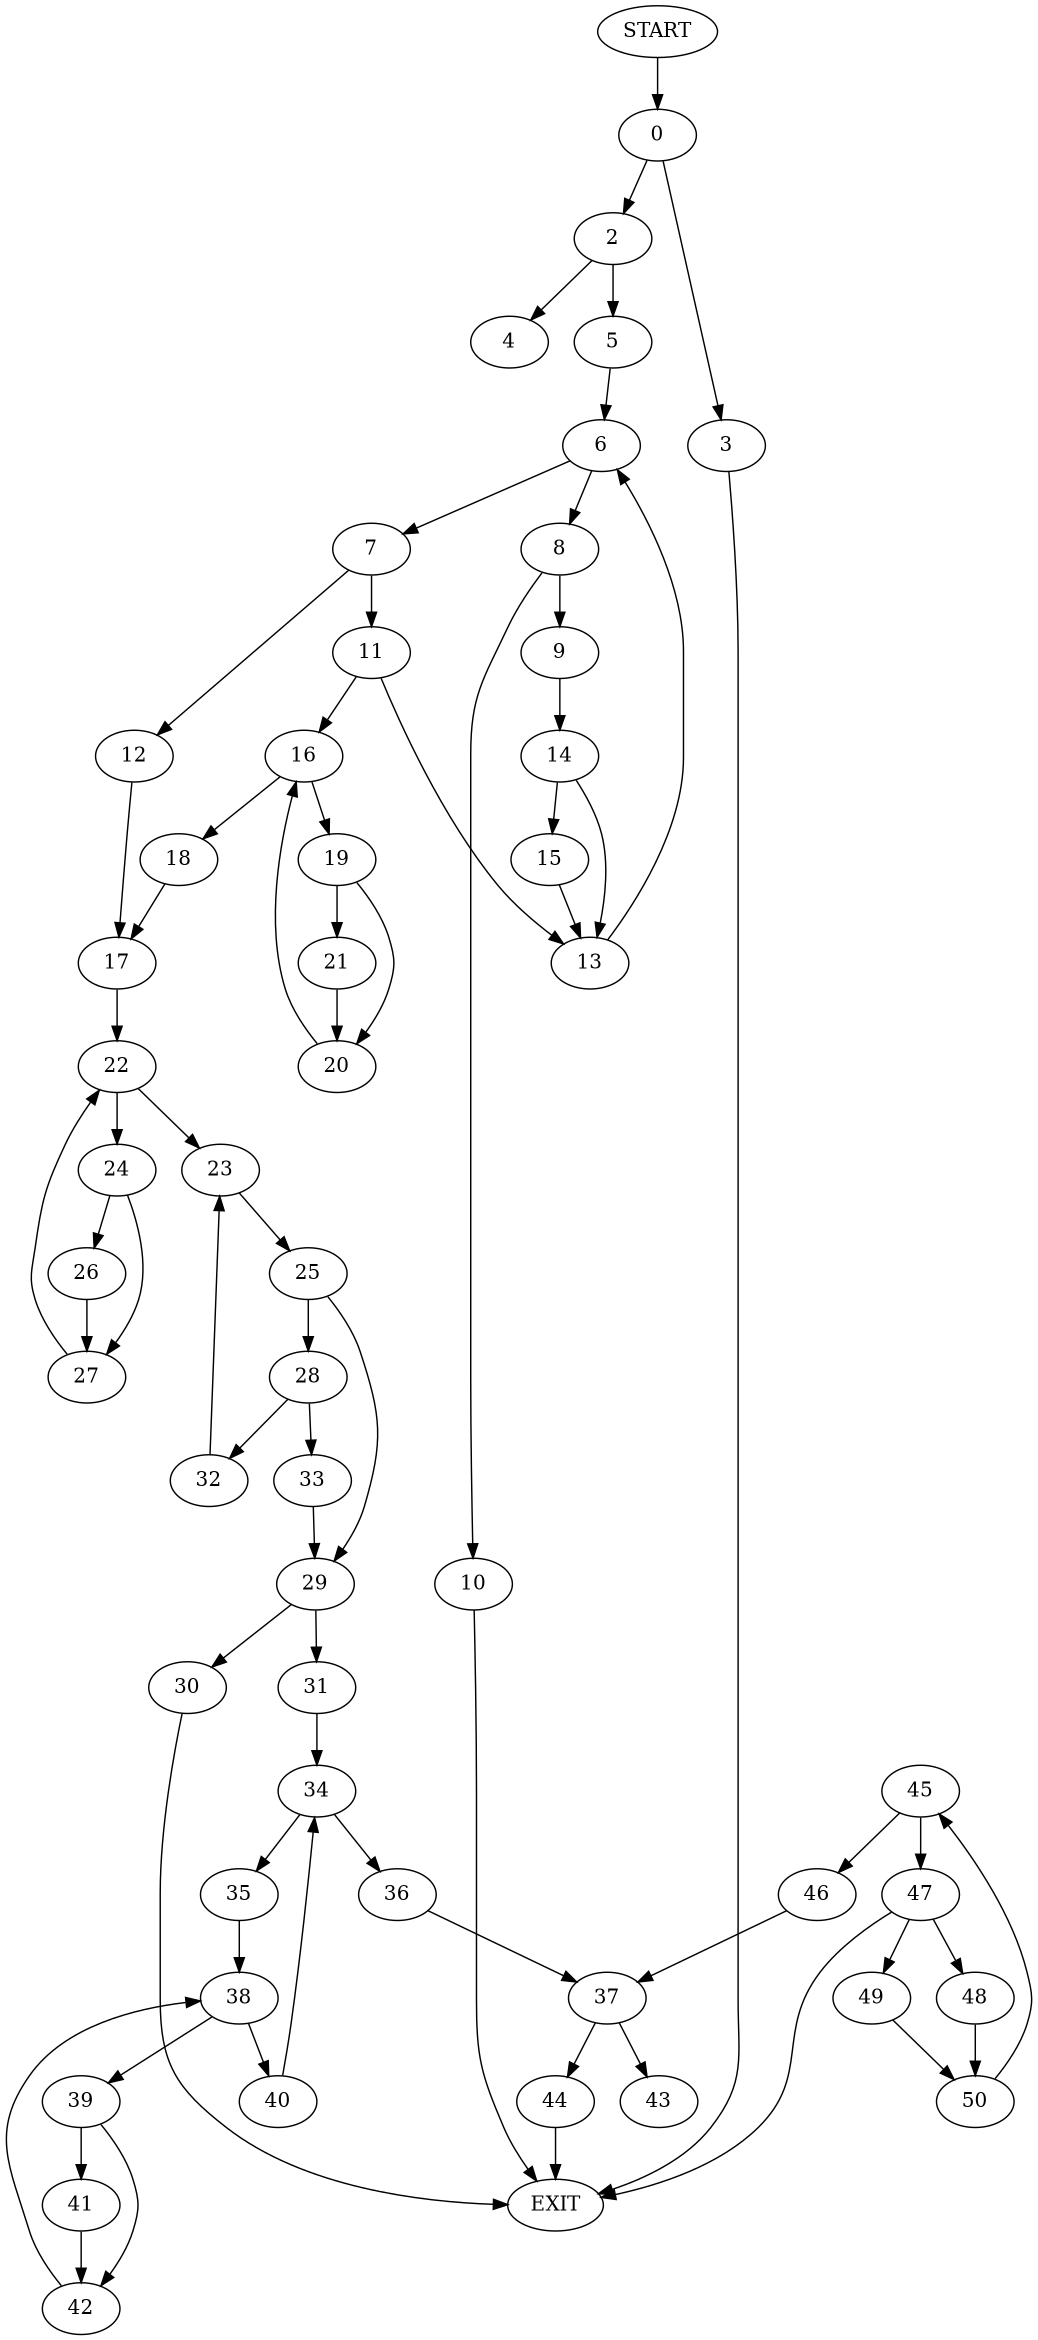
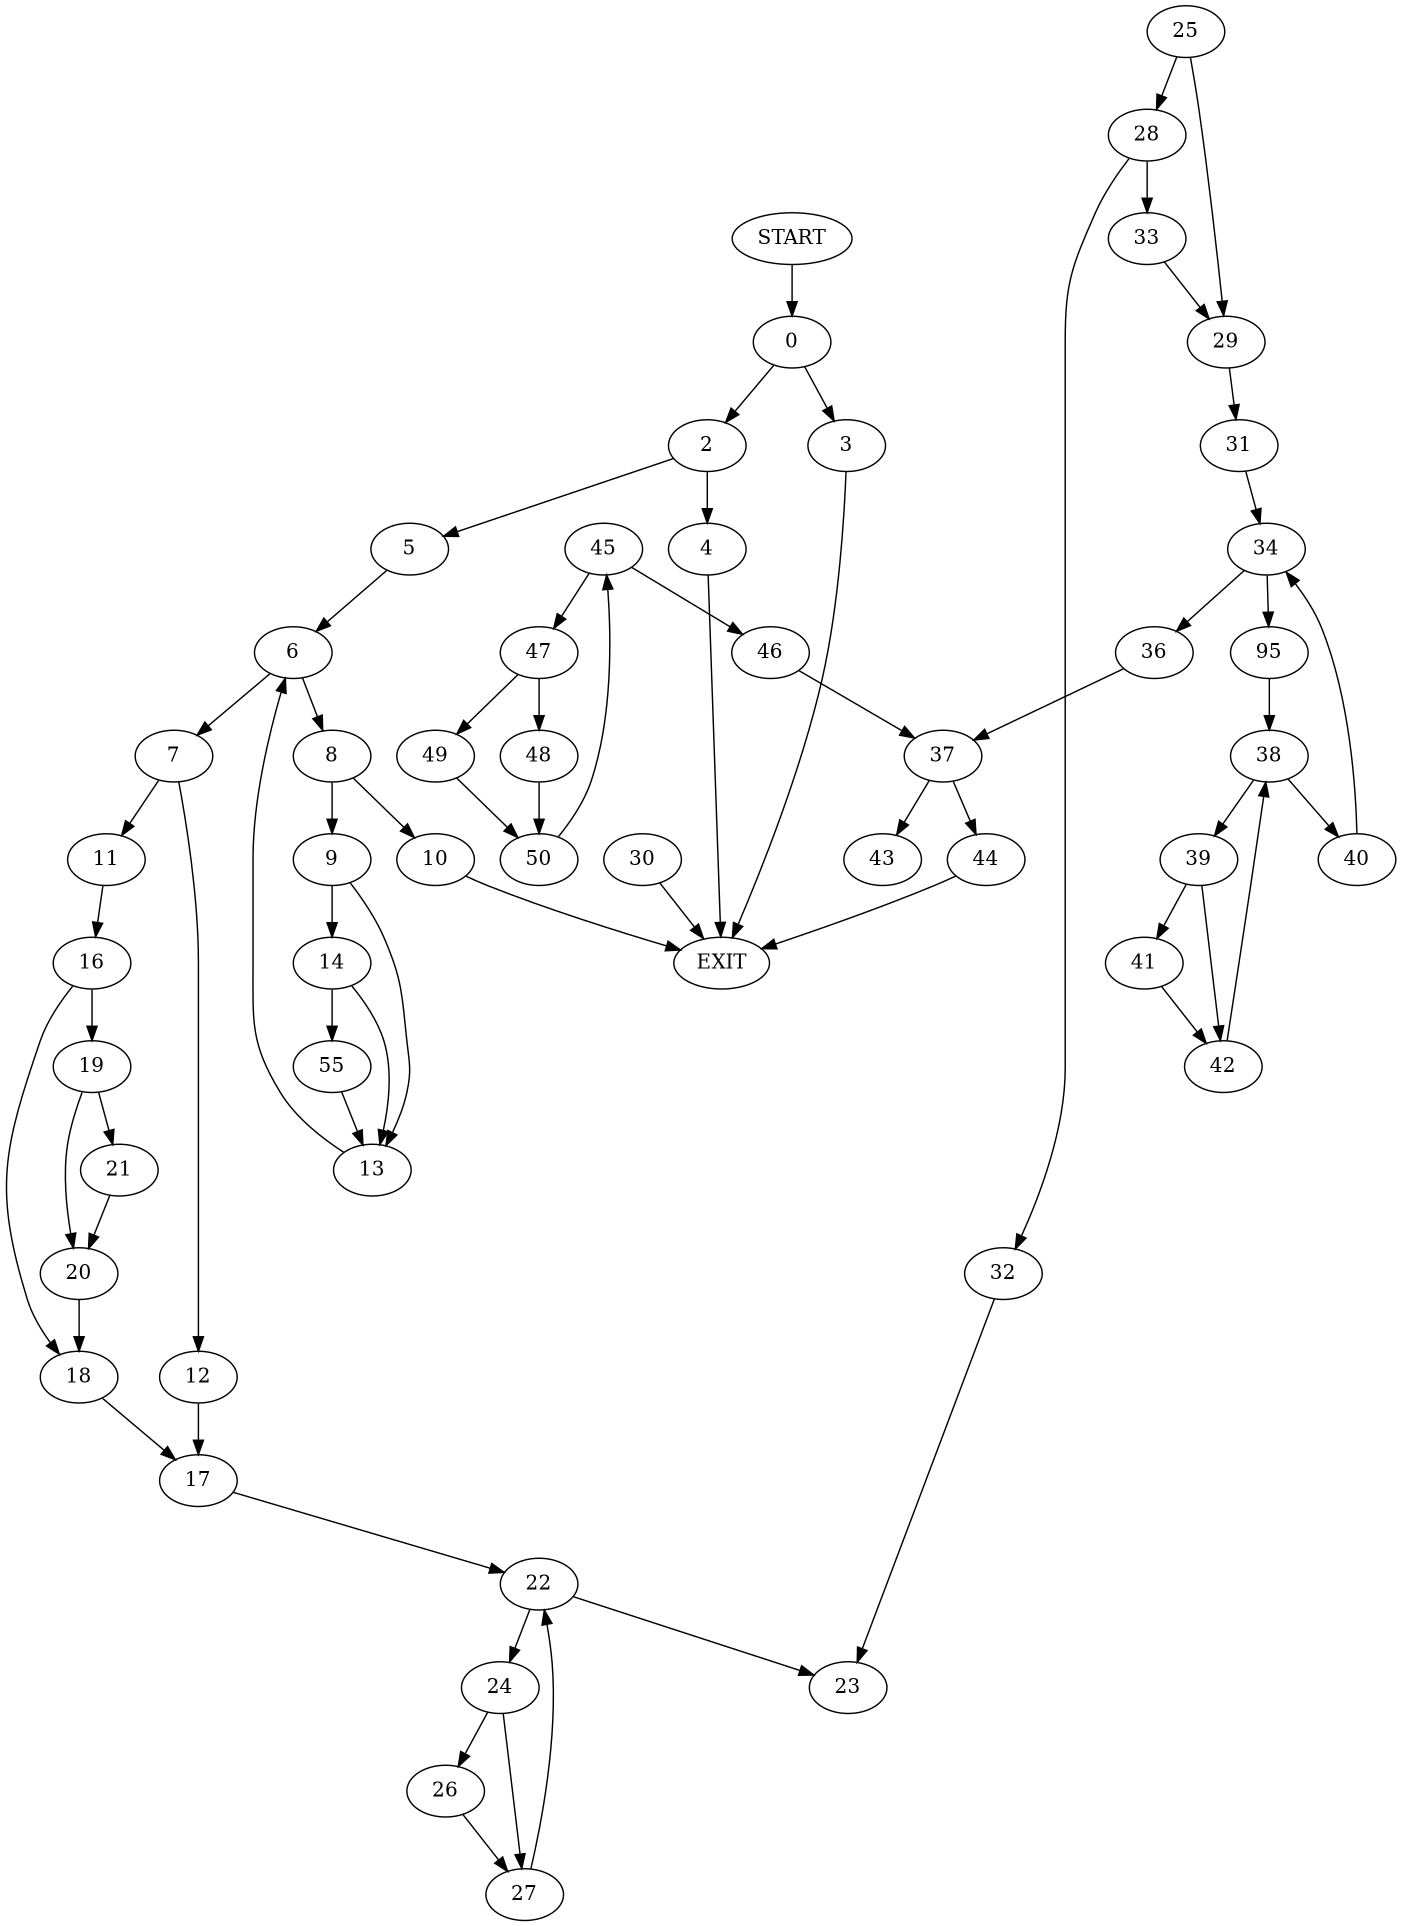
(451, 818) -> (403, 1003)
(550, 860) -> (332, 1067)
(276, 924) -> (79, 1318)
(260, 1216) -> none
(257, 1631) -> none
(239, 1895) -> (1269, 653)
(786, 2084) -> (714, 749)
